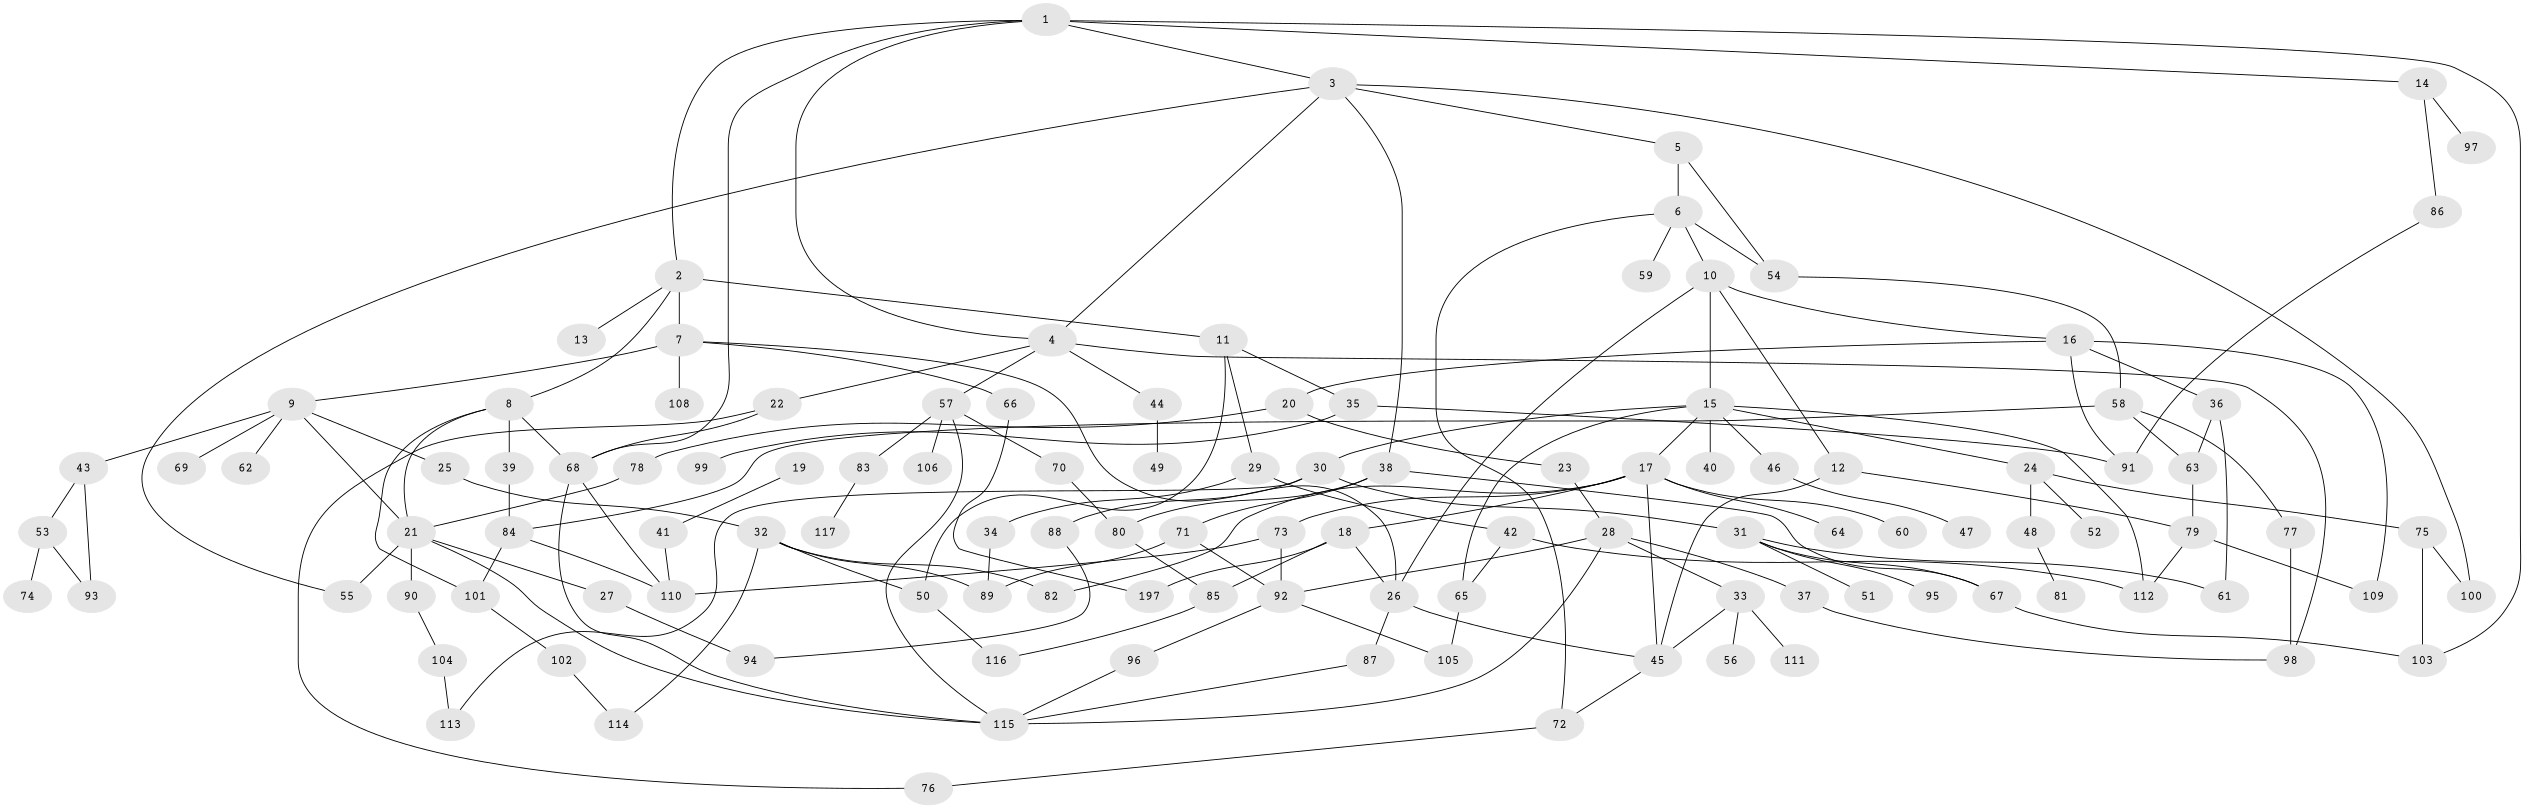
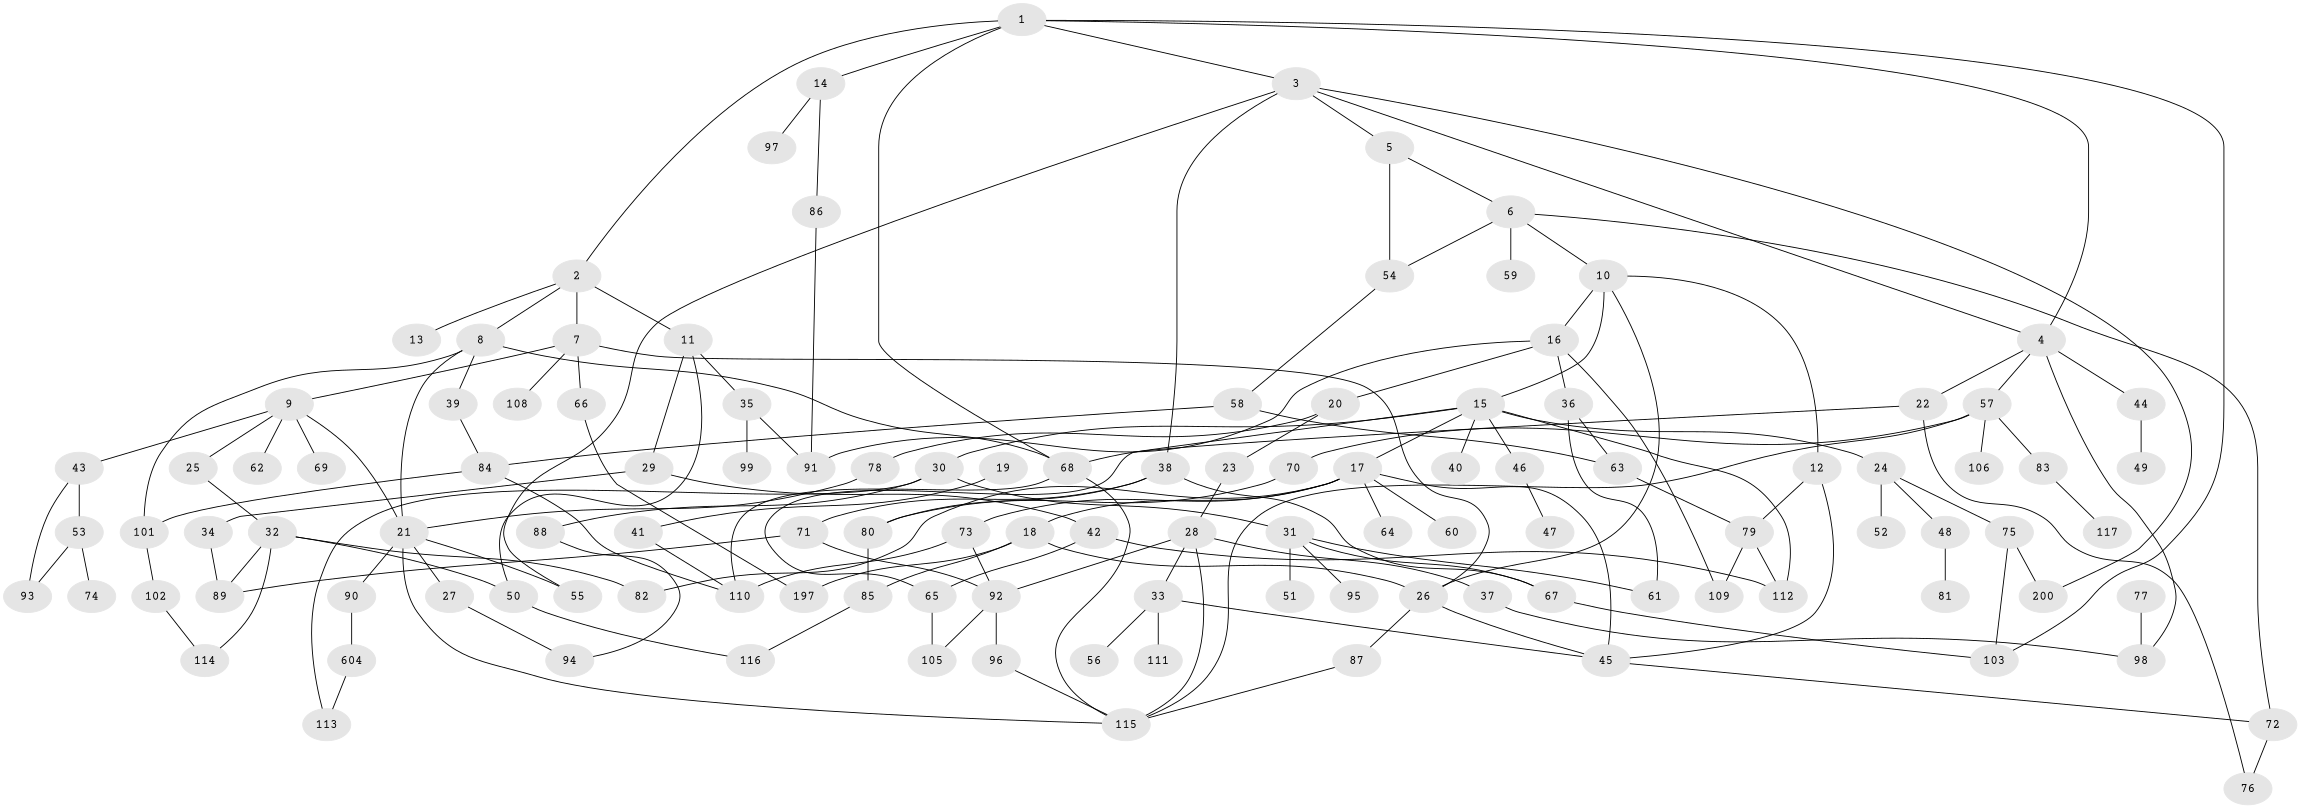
(2218, 448) -> none
(2471, 596) -> (2043, 596)
(442, 661) -> (352, 661)
